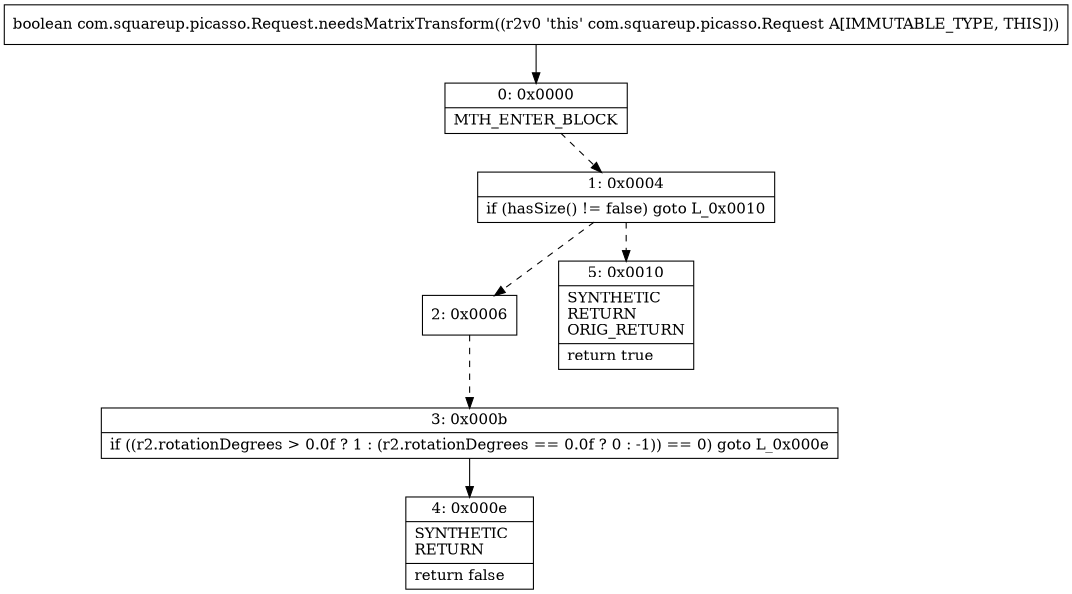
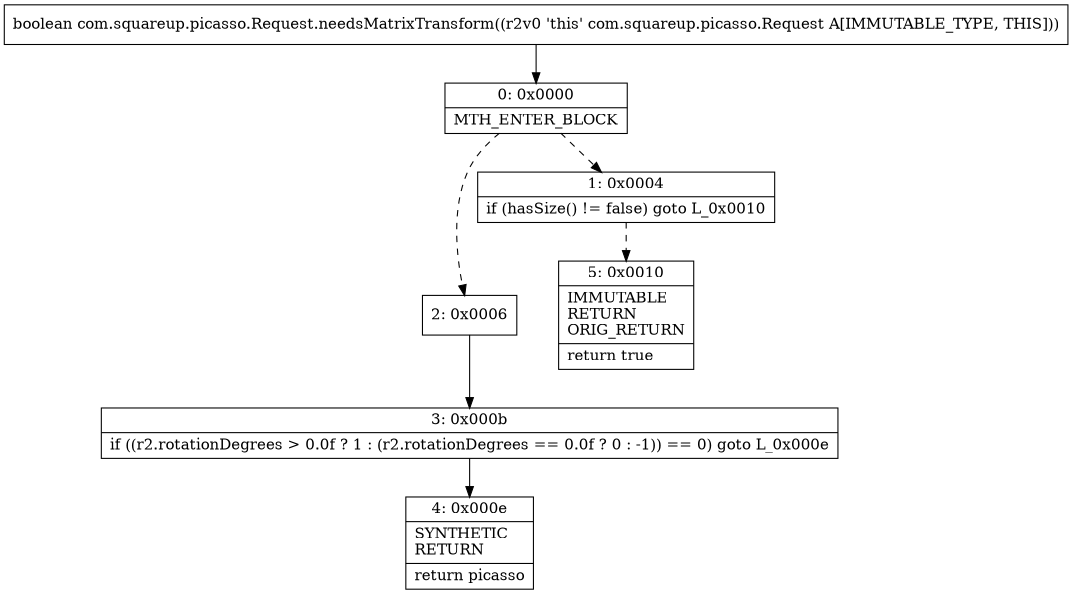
(549, 256) -> (459, 203)
(614, 298) -> (618, 298)
(470, 366) -> (470, 366)
(460, 576) -> (470, 576)
